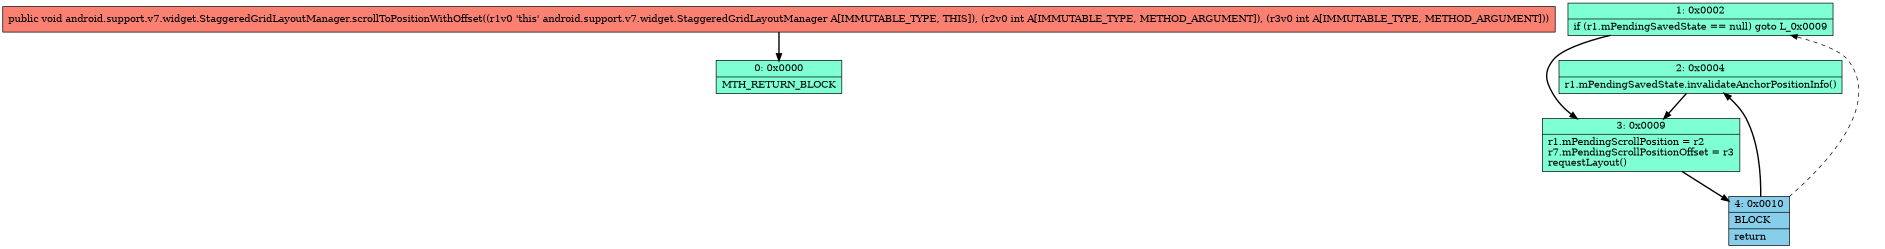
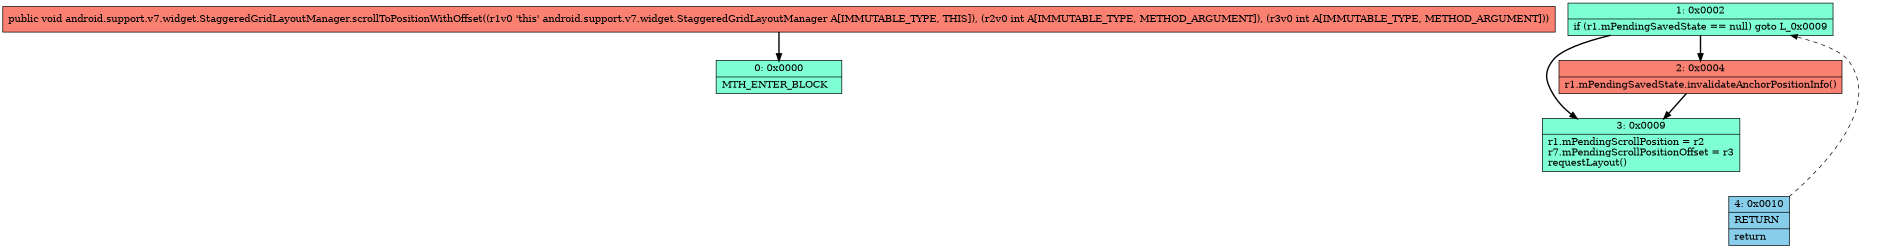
(1700, 77) -> (1700, 77)
(779, 85) -> (775, 85)
(1755, 144) -> (1700, 45)
(1702, 184) -> none
(1752, 220) -> (1757, 220)
